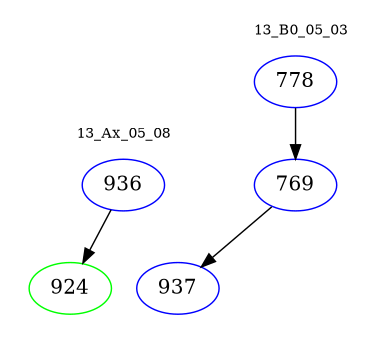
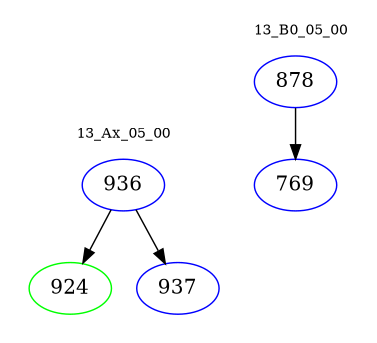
(301, 31) -> (301, 31)
(296, 82) -> (296, 82)
(124, 134) -> (124, 134)
(242, 232) -> (147, 230)
